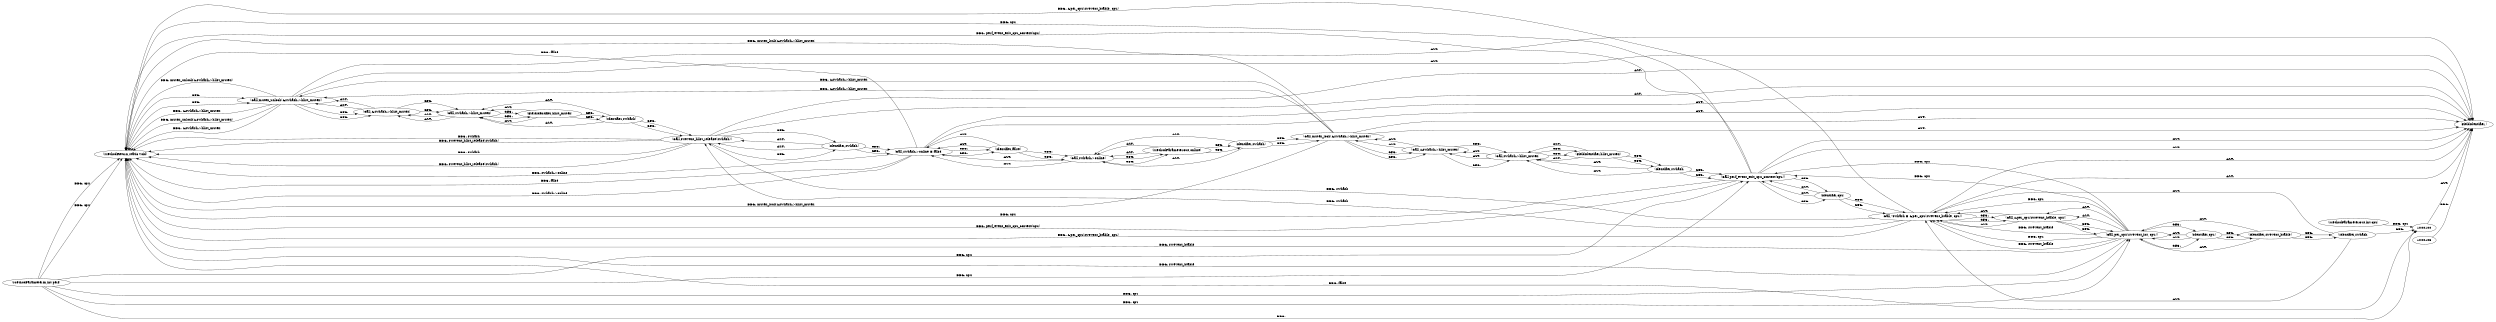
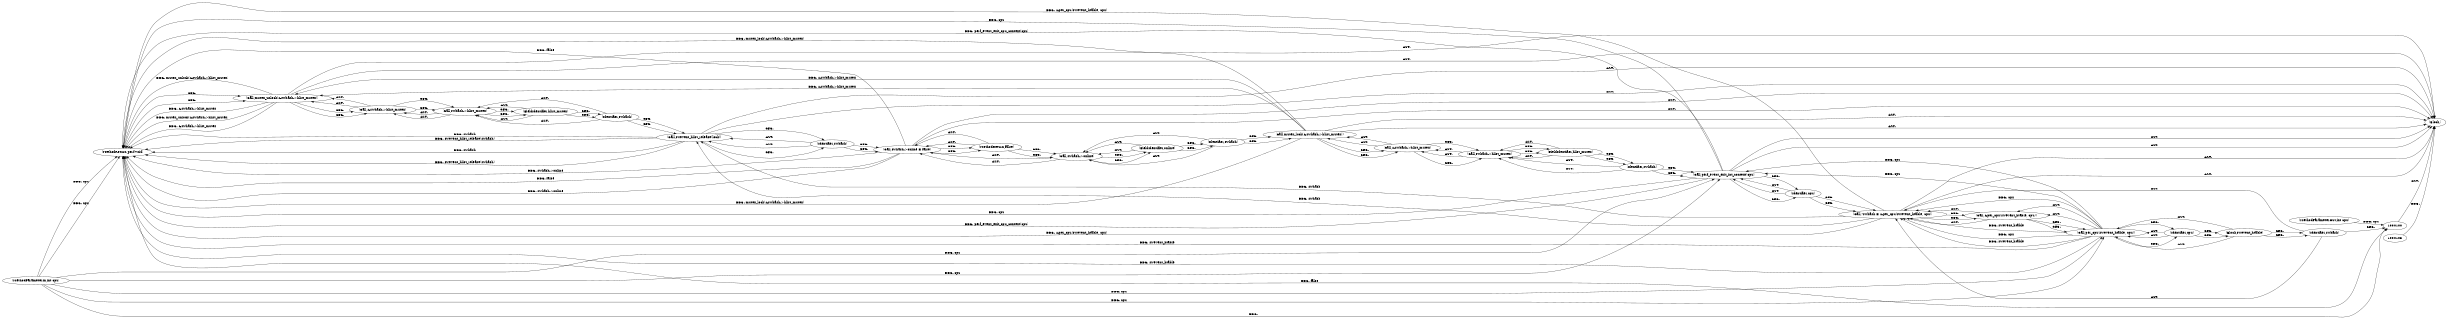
(2474, 124) -> (2435, 122)
(702, 140) -> (694, 137)
(1008, 149) -> (997, 147)
(1177, 150) -> (1157, 148)
(125, 154) -> (123, 152)
(1753, 177) -> (1724, 175)
(2132, 235) -> (2106, 233)
(2270, 235) -> (2245, 233)
(36, 283) -> (36, 281)
